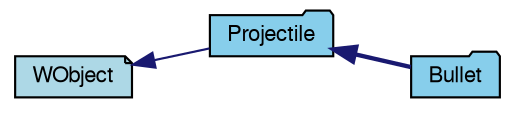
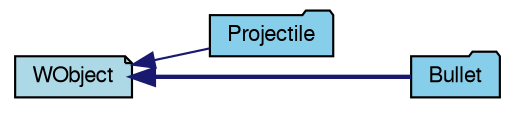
(383, 61) -> (283, 77)
